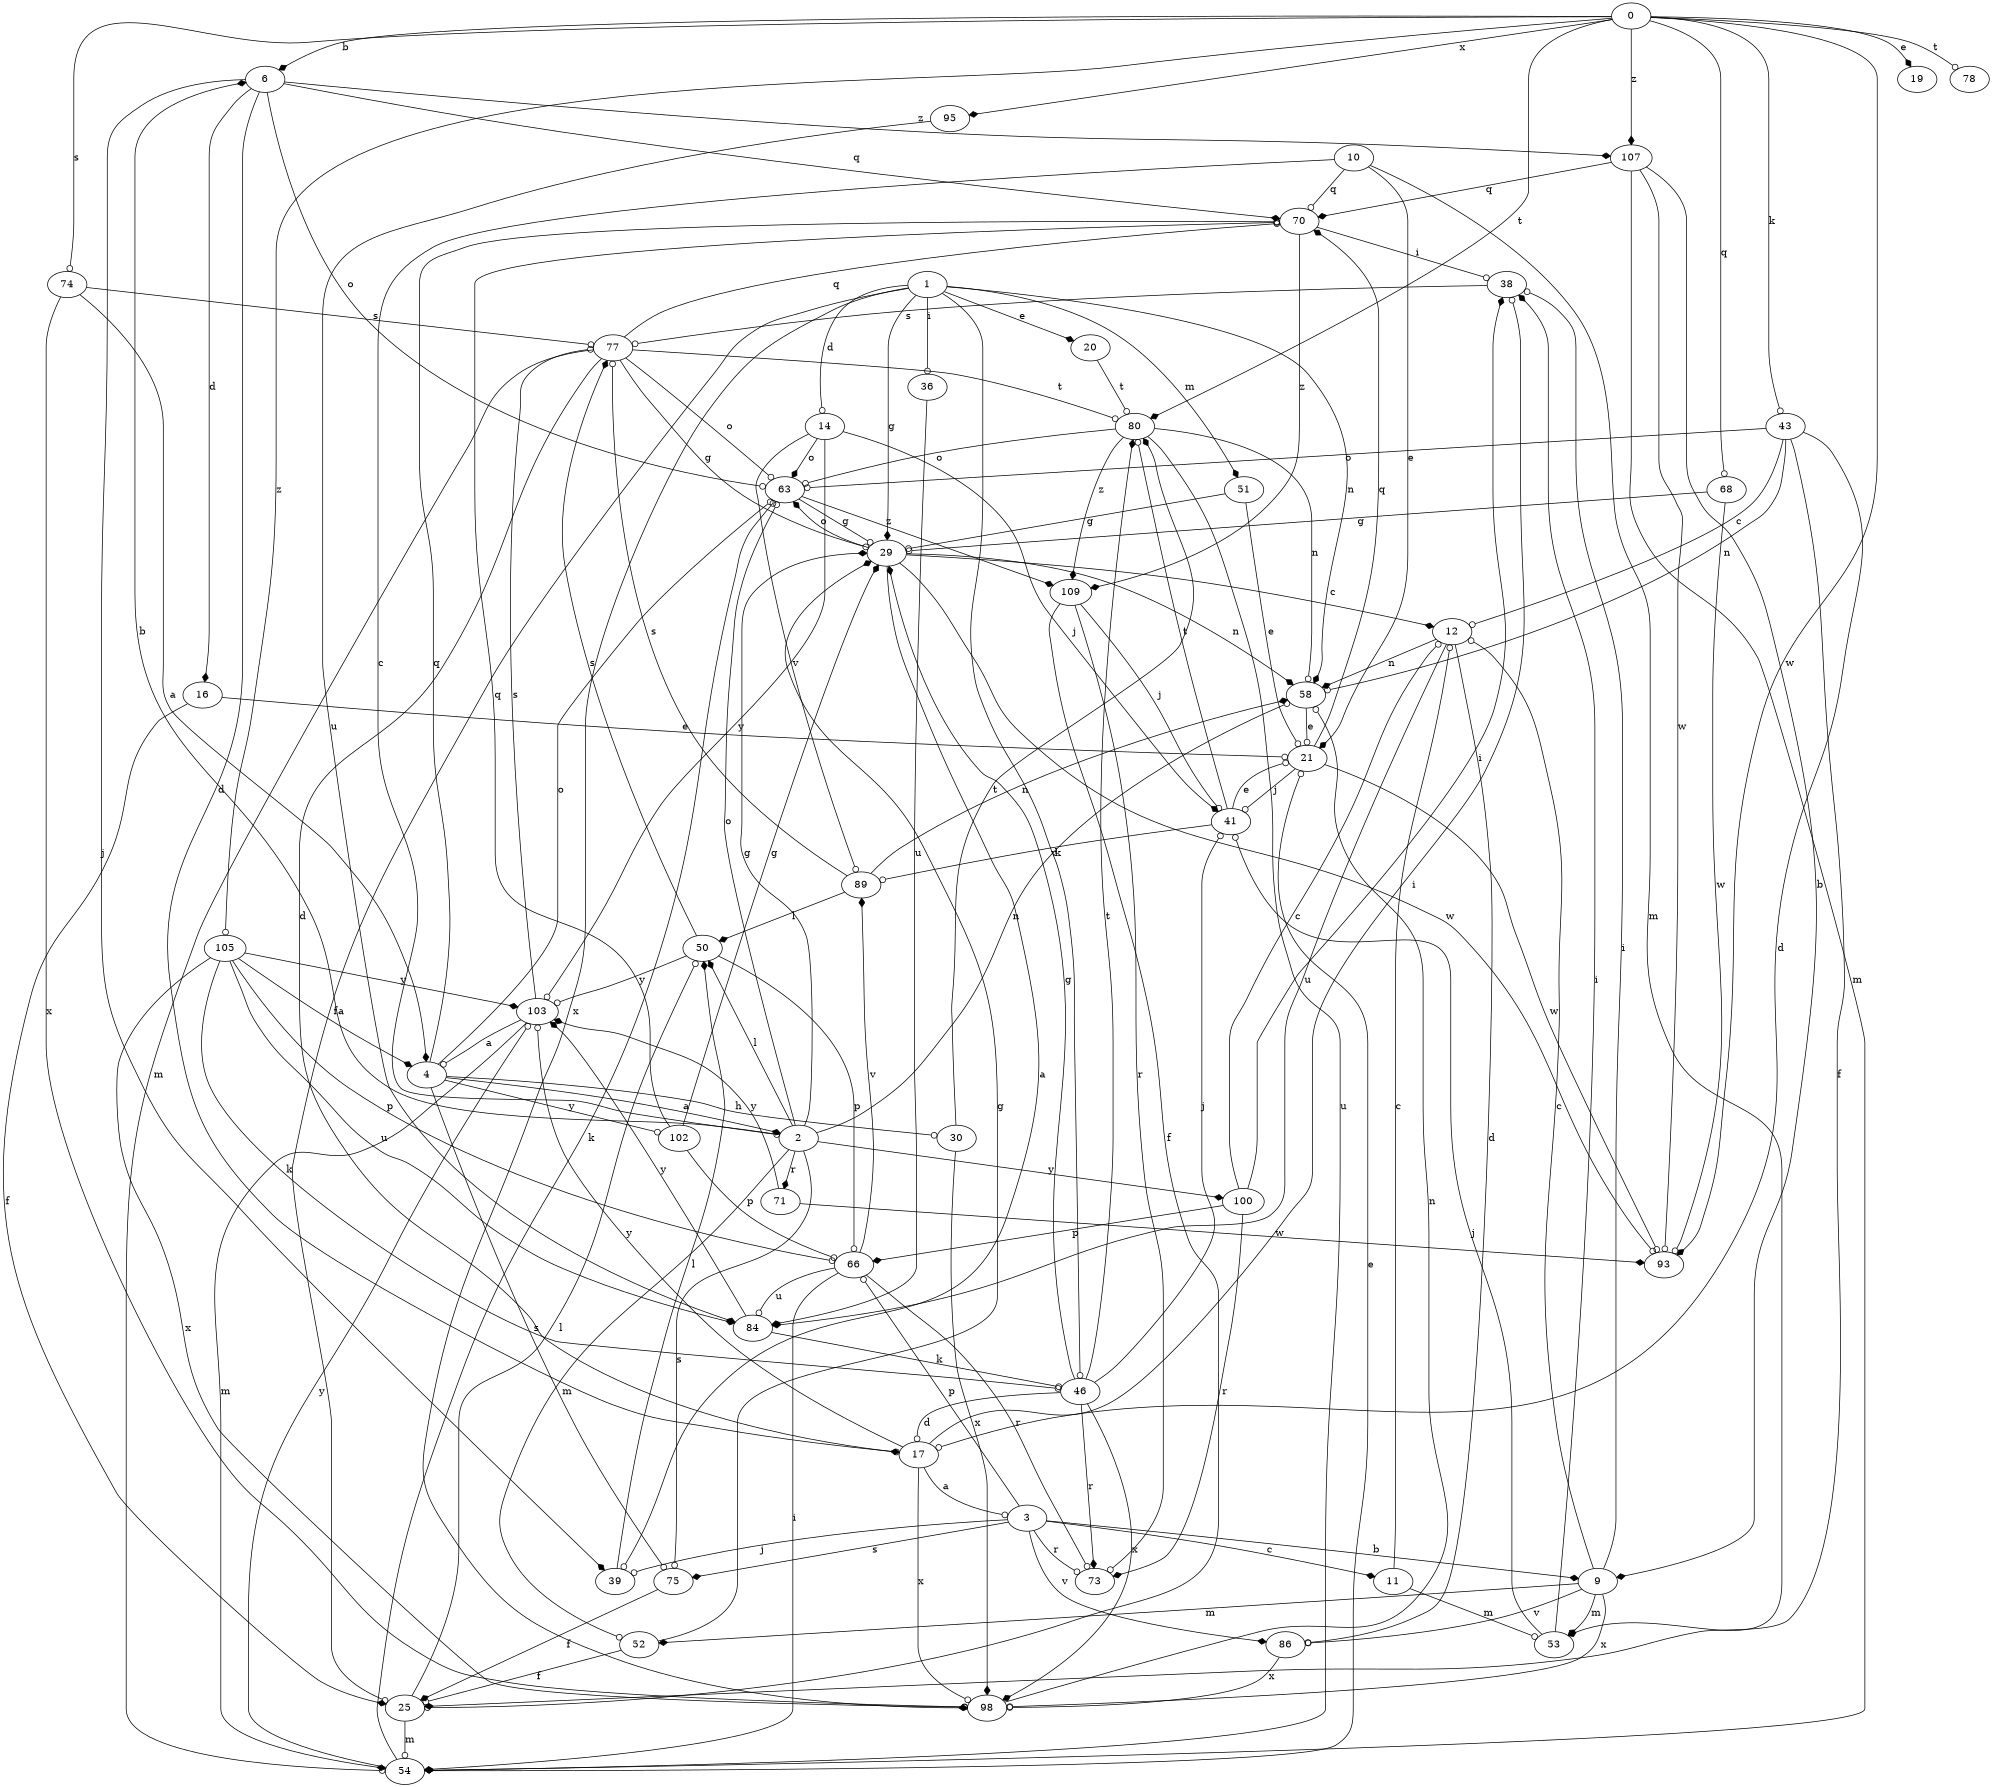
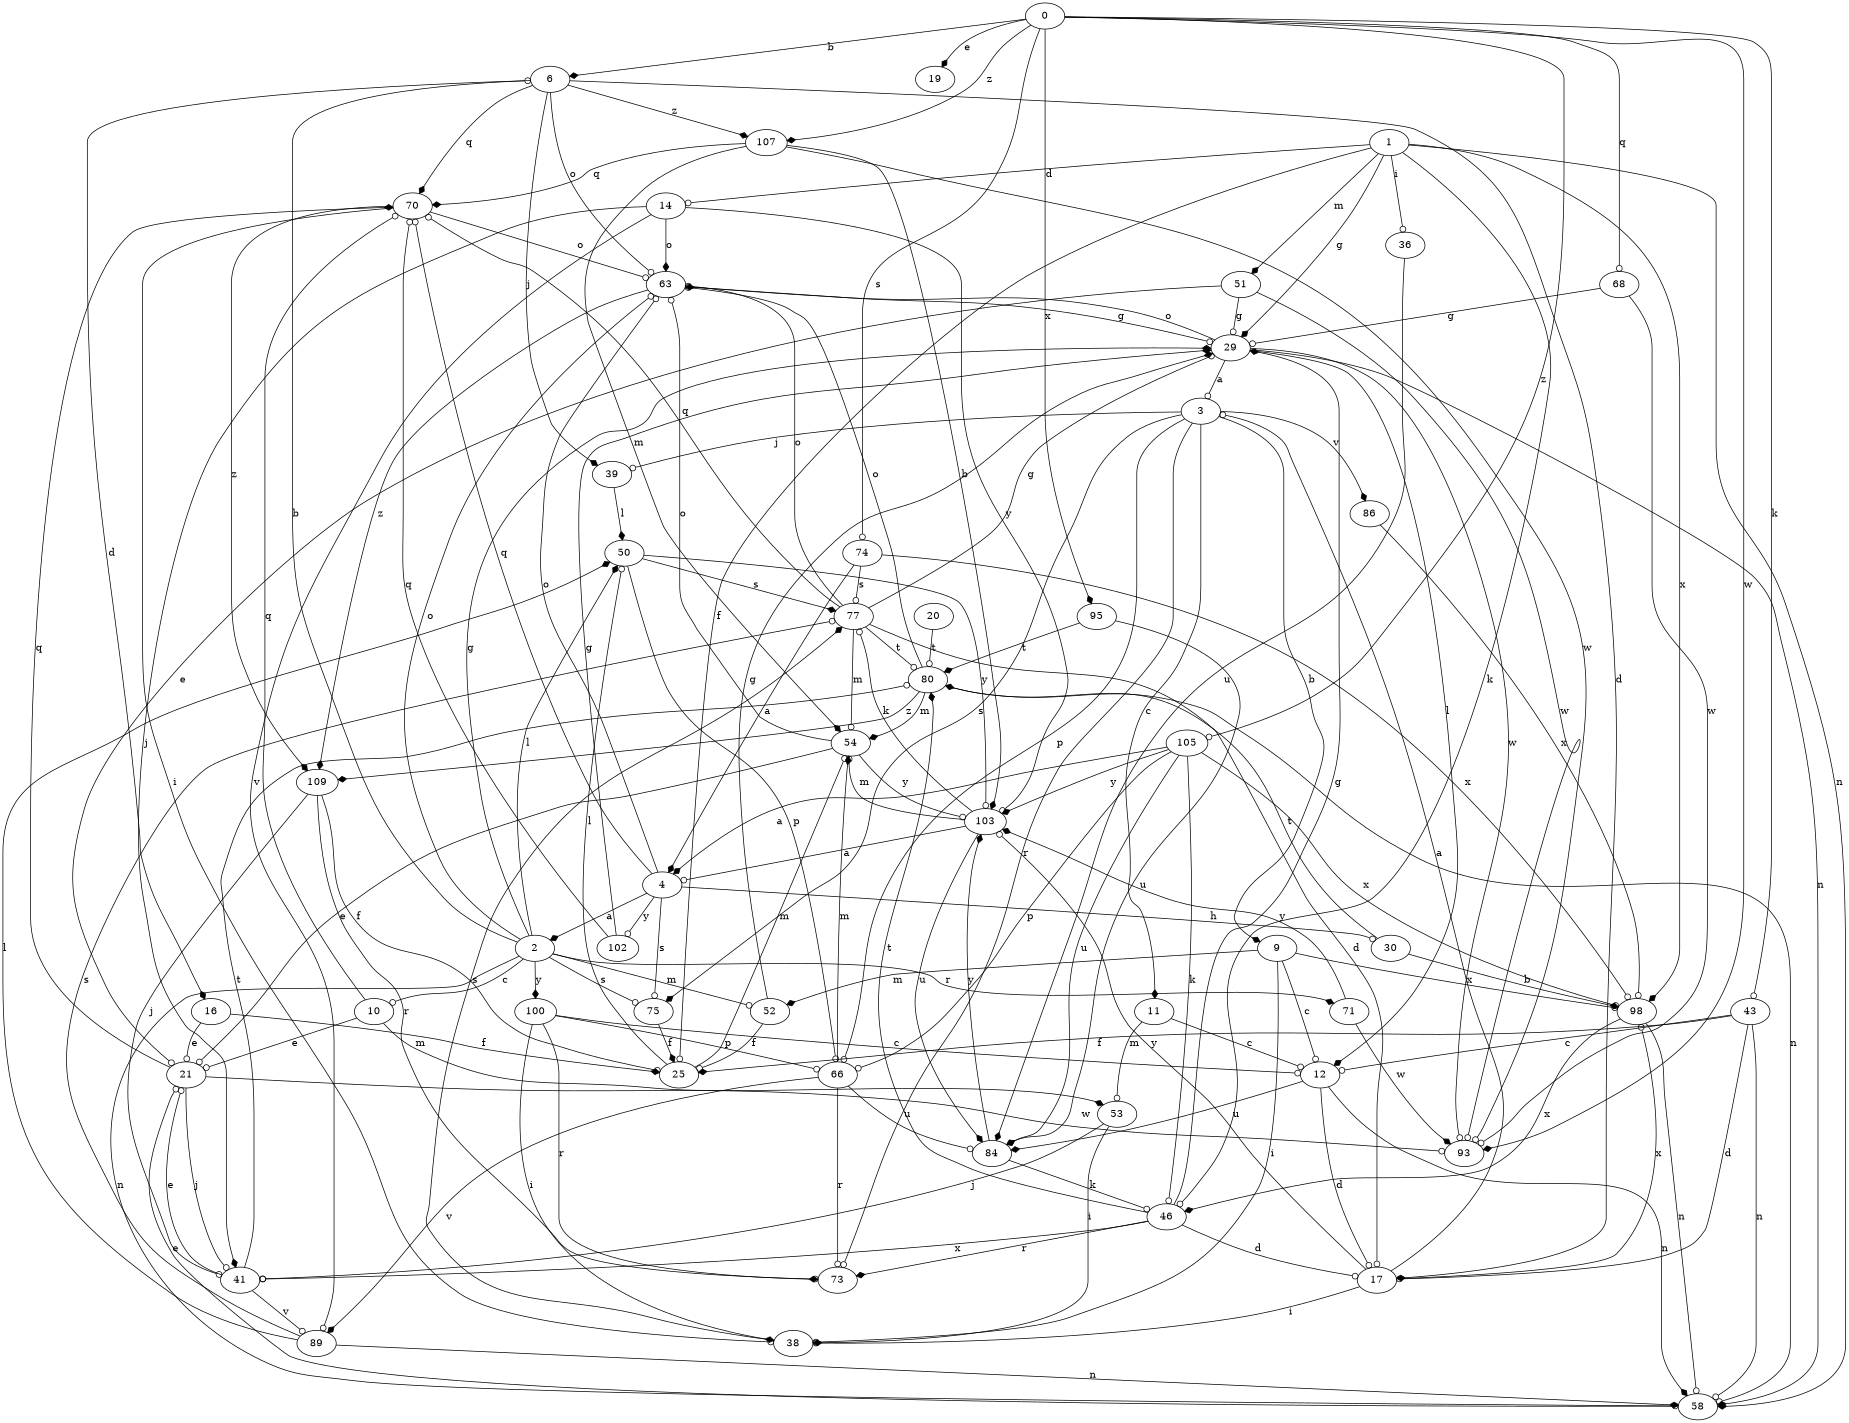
(1970, 79) -> none
(1449, 260) -> (1016, 645)
(1104, 298) -> (455, 1033)
(1005, 315) -> none
(378, 397) -> (460, 992)
(1408, 457) -> (283, 1042)
(1288, 458) -> (536, 244)
(1333, 592) -> (1448, 711)
none -> (1552, 676)
(516, 695) -> (886, 711)
(206, 772) -> (293, 457)
(1816, 897) -> (952, 434)
none -> (917, 986)
(1204, 1107) -> (958, 1249)
(1344, 1107) -> (925, 711)
(592, 1138) -> (683, 514)
(1026, 1153) -> (1217, 377)
(1486, 1192) -> (1332, 1174)
(750, 1216) -> none
(1061, 1231) -> (692, 1041)
(218, 1363) -> (893, 809)
(978, 1423) -> (1528, 980)
(795, 1518) -> (845, 917)
(1130, 1563) -> (1442, 1176)
(1588, 1614) -> none
(1449, 1628) -> none
